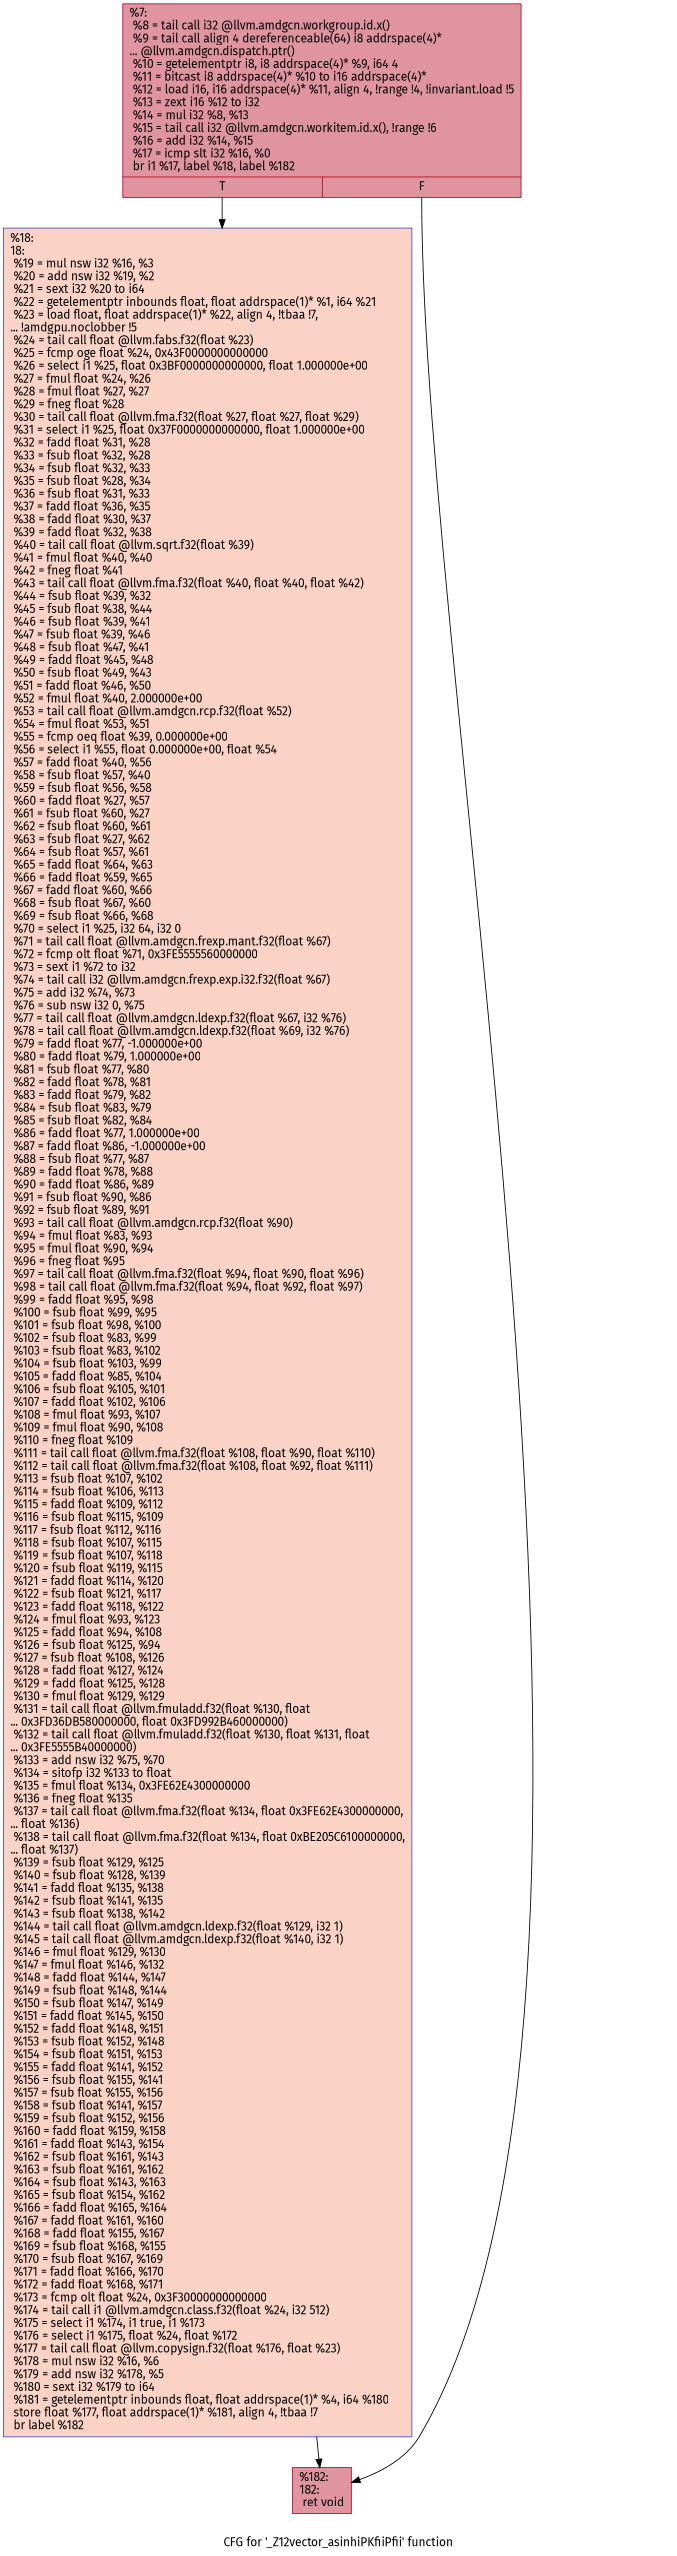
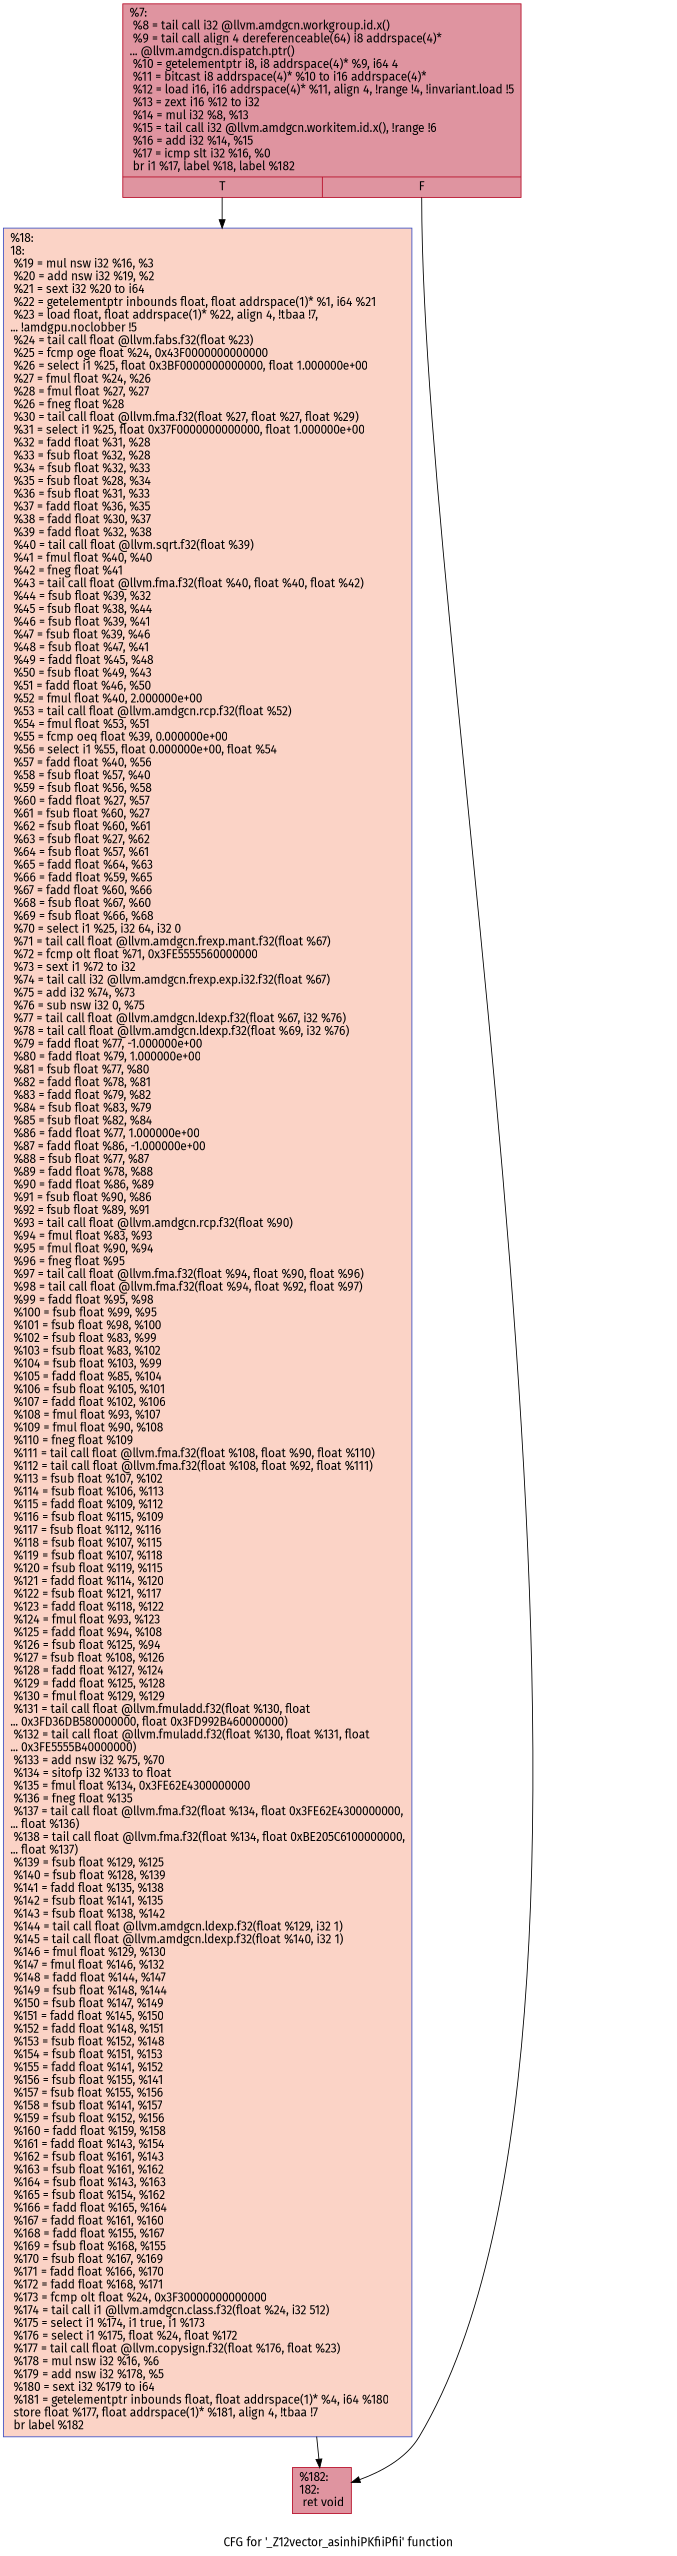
(67, 405) -> (67, 405)
